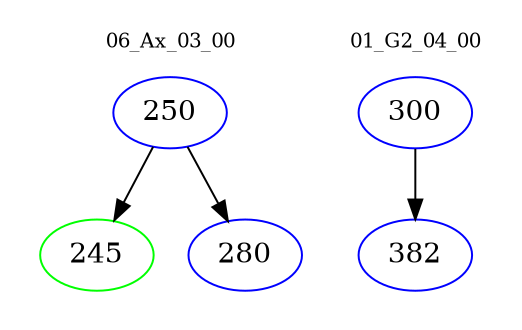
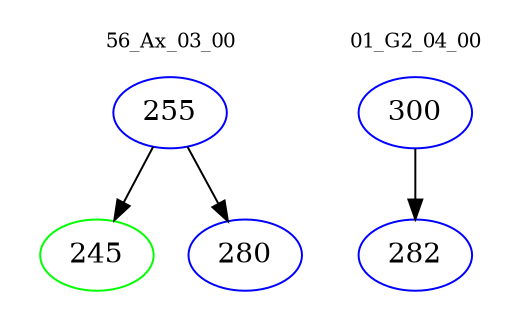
(171, 43) -> (171, 43)
(170, 113) -> (170, 113)
(415, 255) -> (415, 255)
